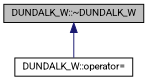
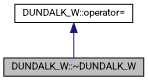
(74, 45) -> (74, 45)
